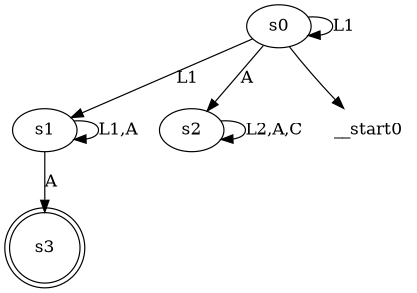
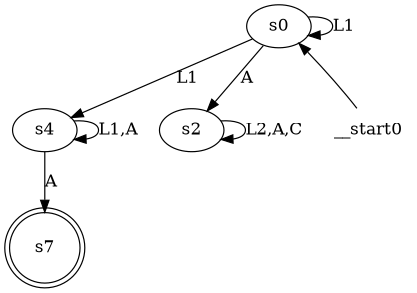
(312, 74) -> (333, 80)
(45, 130) -> (45, 130)
(45, 248) -> (45, 248)
